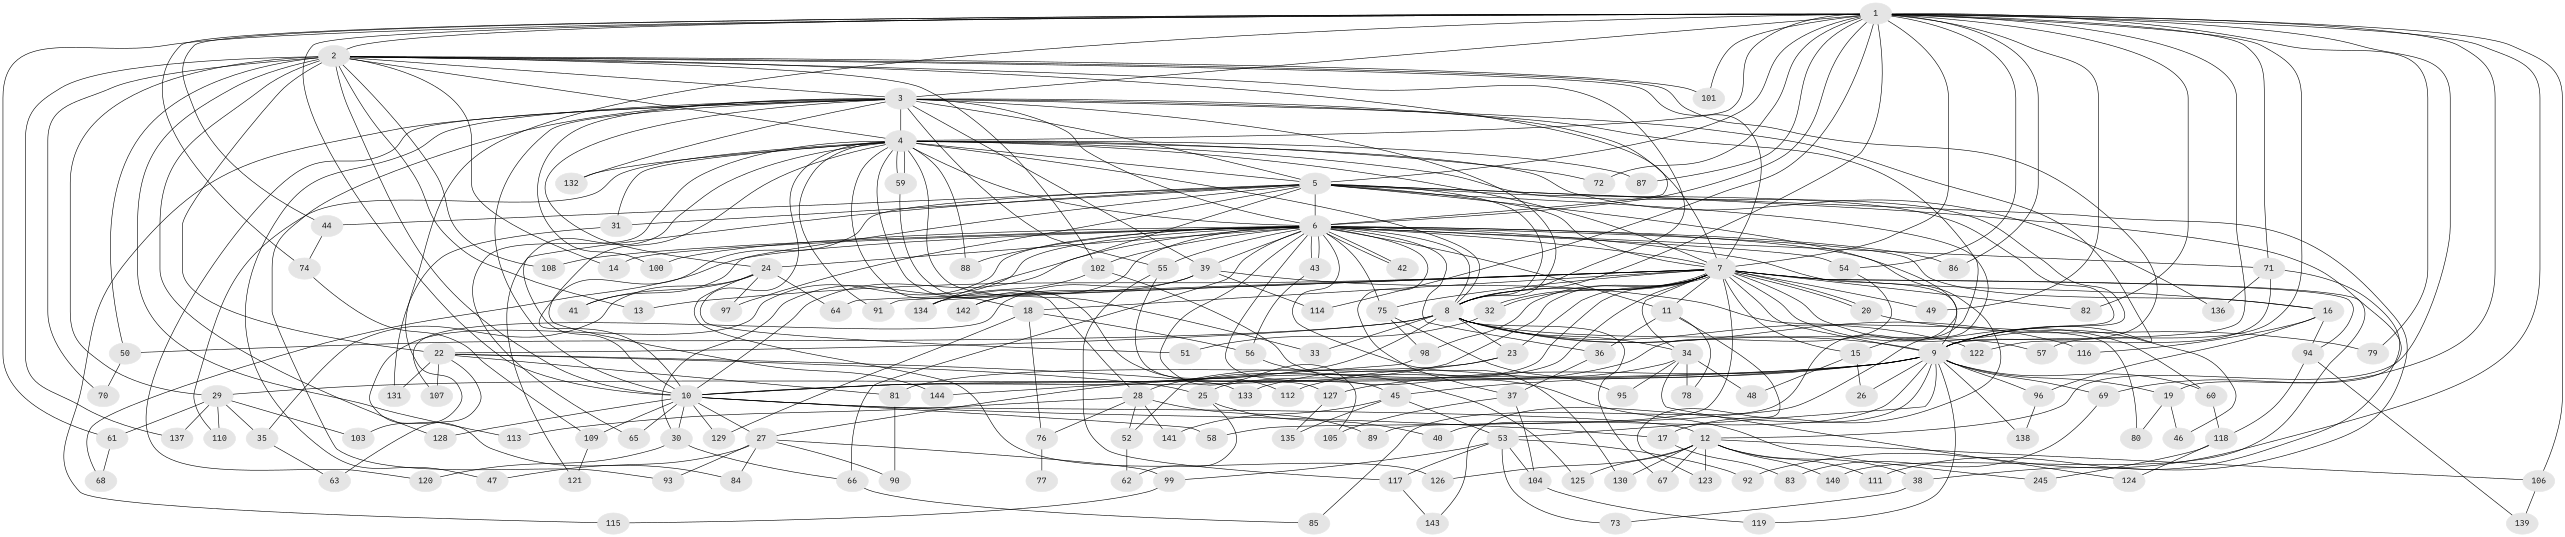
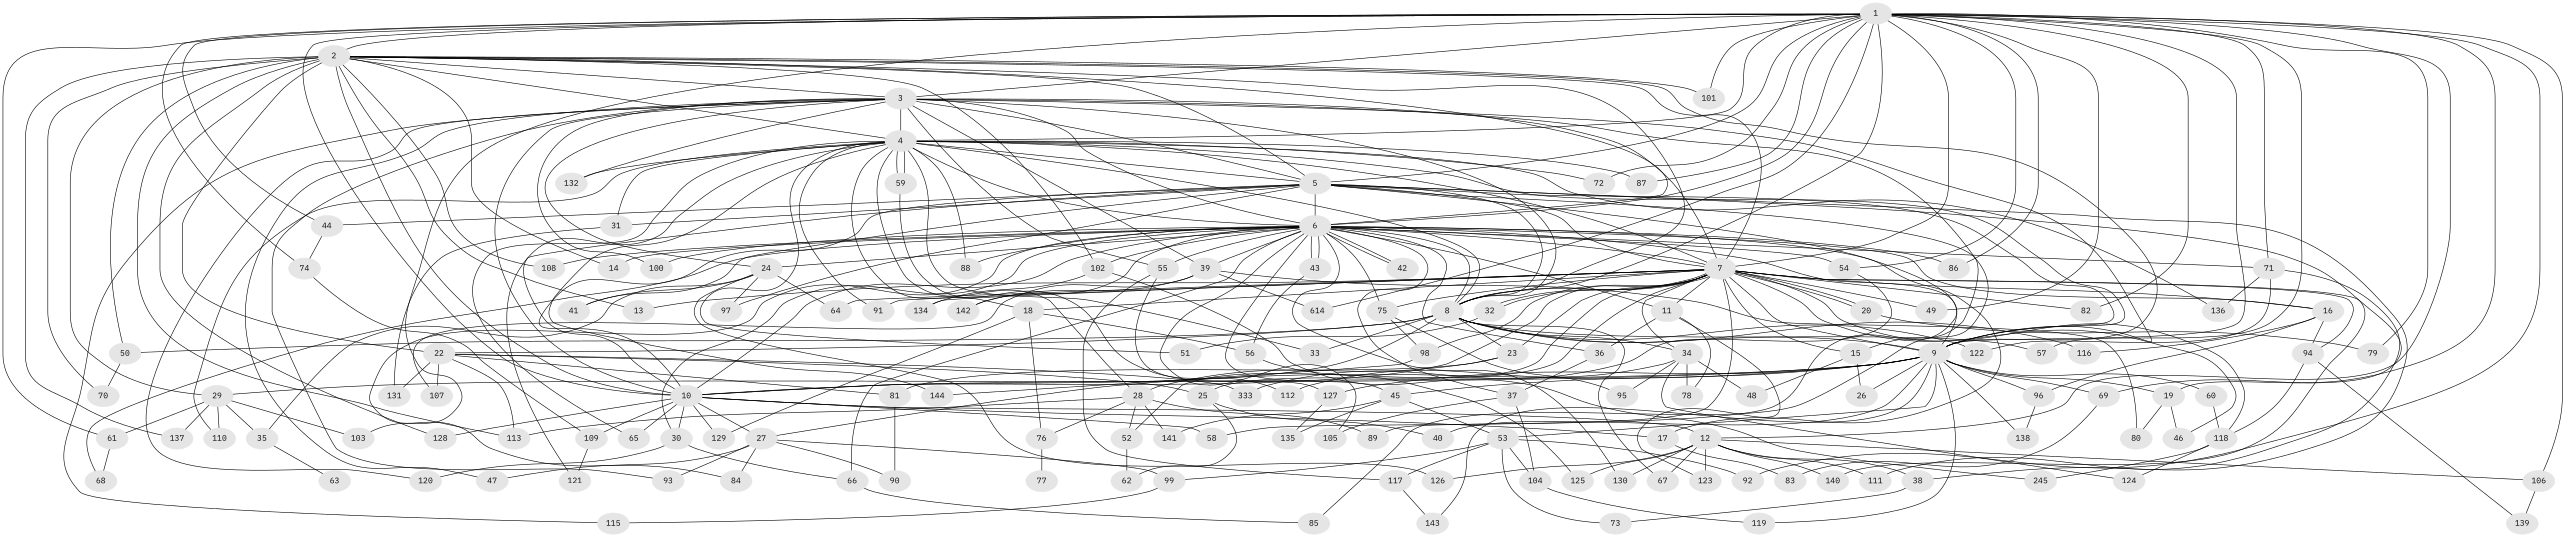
(1043, 268) -> (839, 68)
(1318, 311) -> (1318, 311)
(1978, 334) -> (2118, 326)
(1245, 396) -> (1245, 396)
(452, 421) -> (490, 378)
